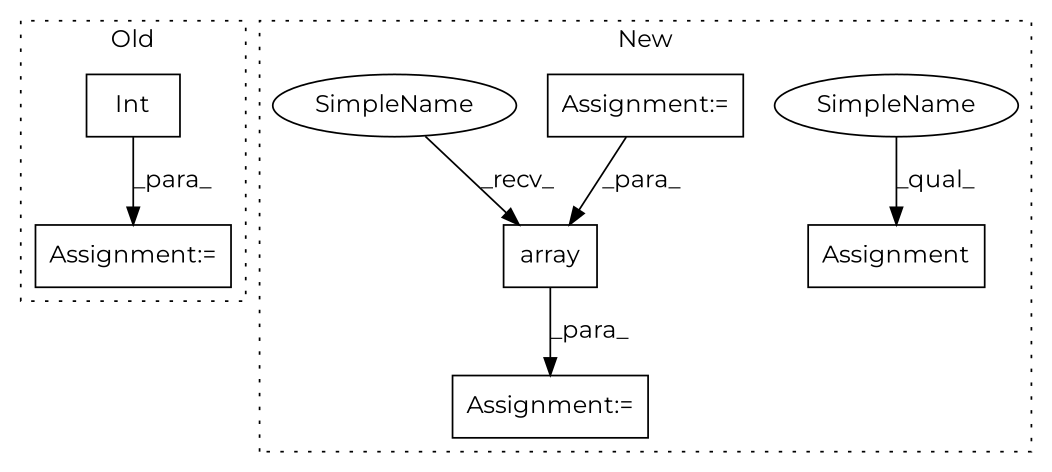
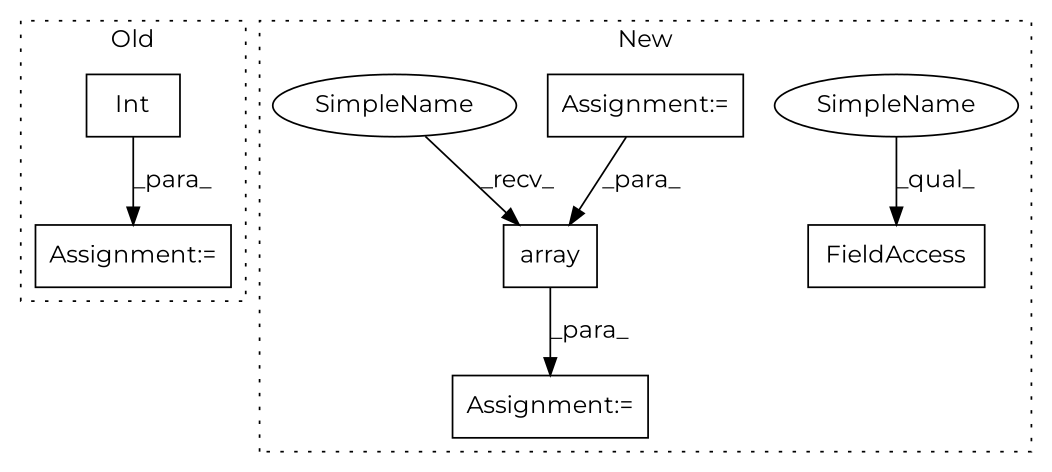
(896, 256) -> (896, 256)
